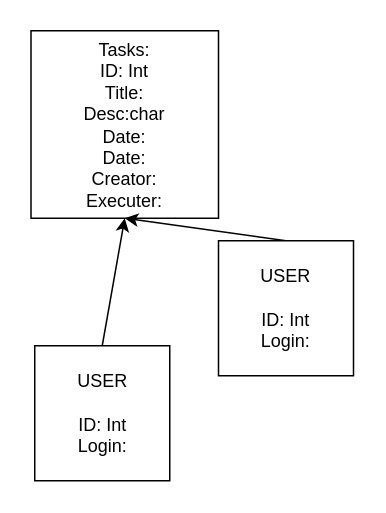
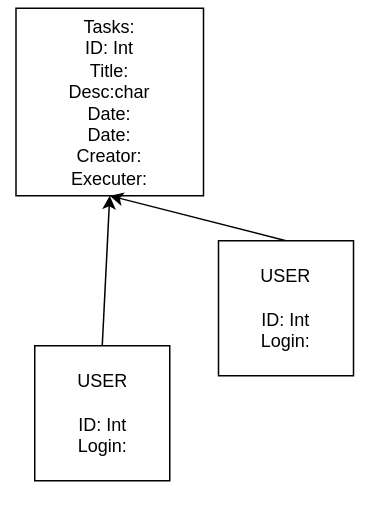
(125, 125) -> (110, 102)
